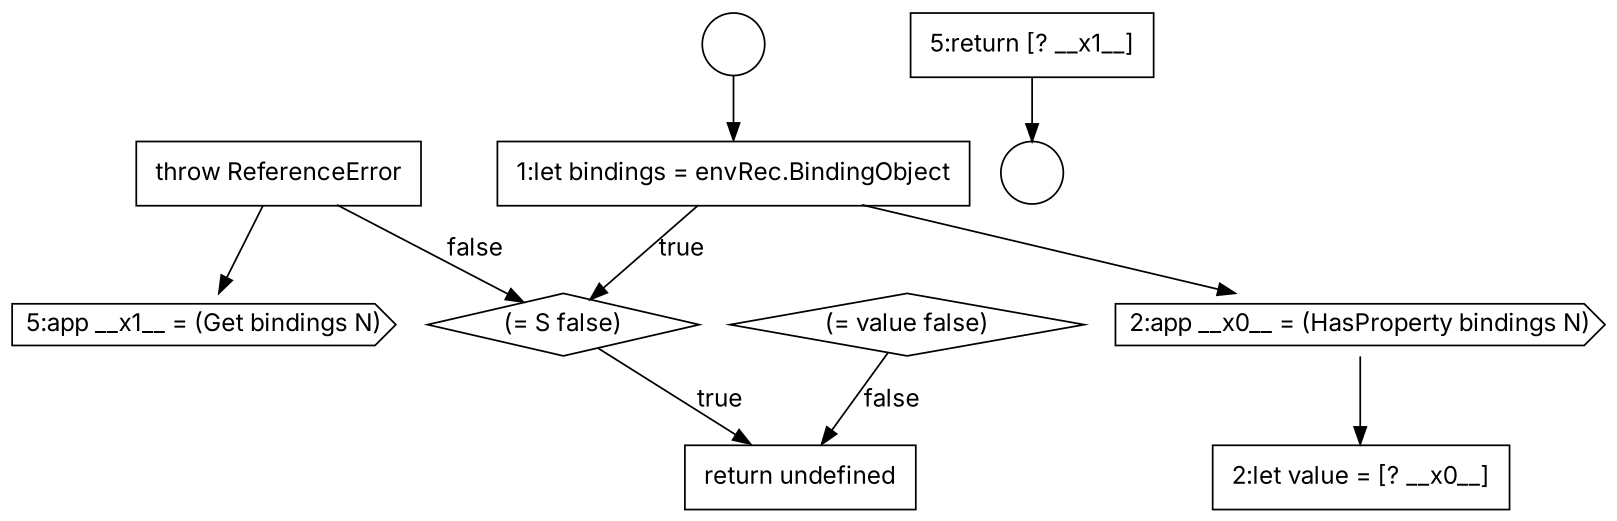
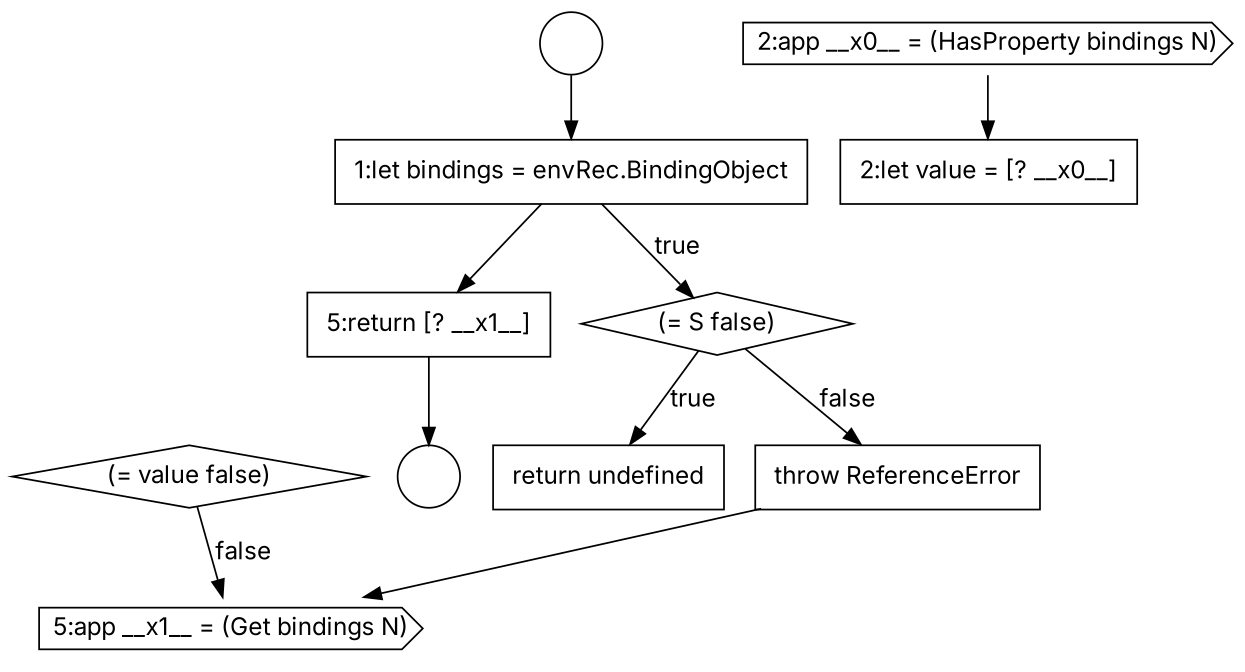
(1040, 247) -> (506, 241)
(422, 249) -> (796, 391)
(860, 392) -> (208, 543)
